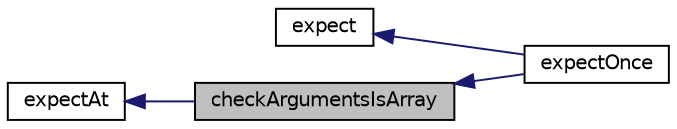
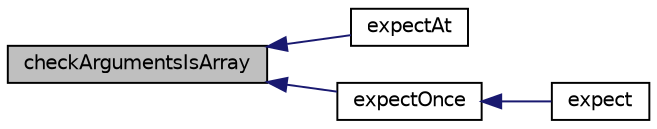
(459, 46) -> (526, 101)
(170, 101) -> (319, 40)
